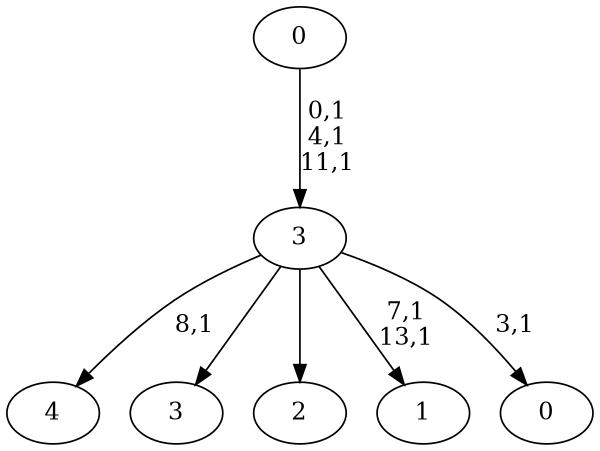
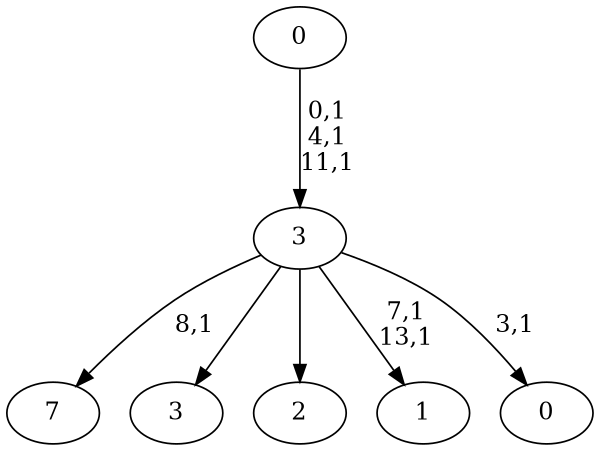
(53, 413) -> (53, 413)
